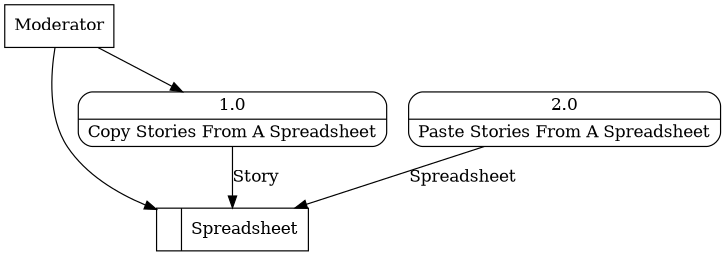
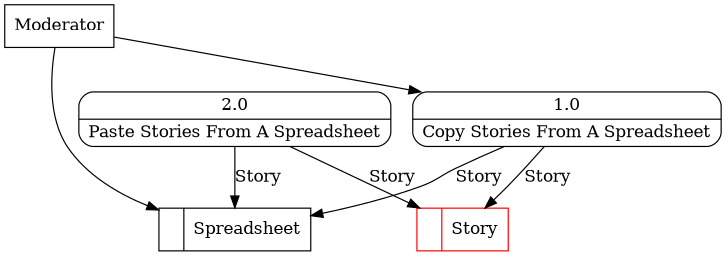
(463, 177) -> (259, 177)
none -> (463, 230)
